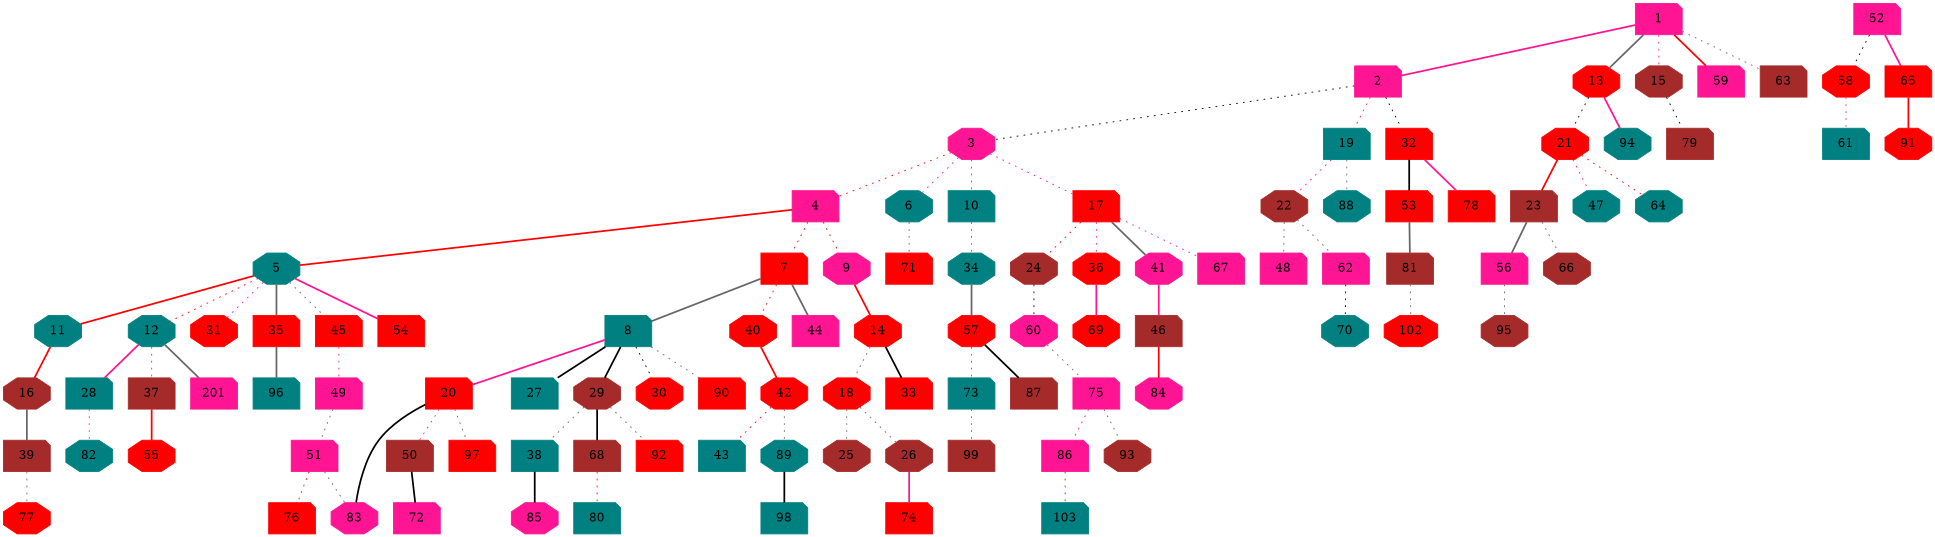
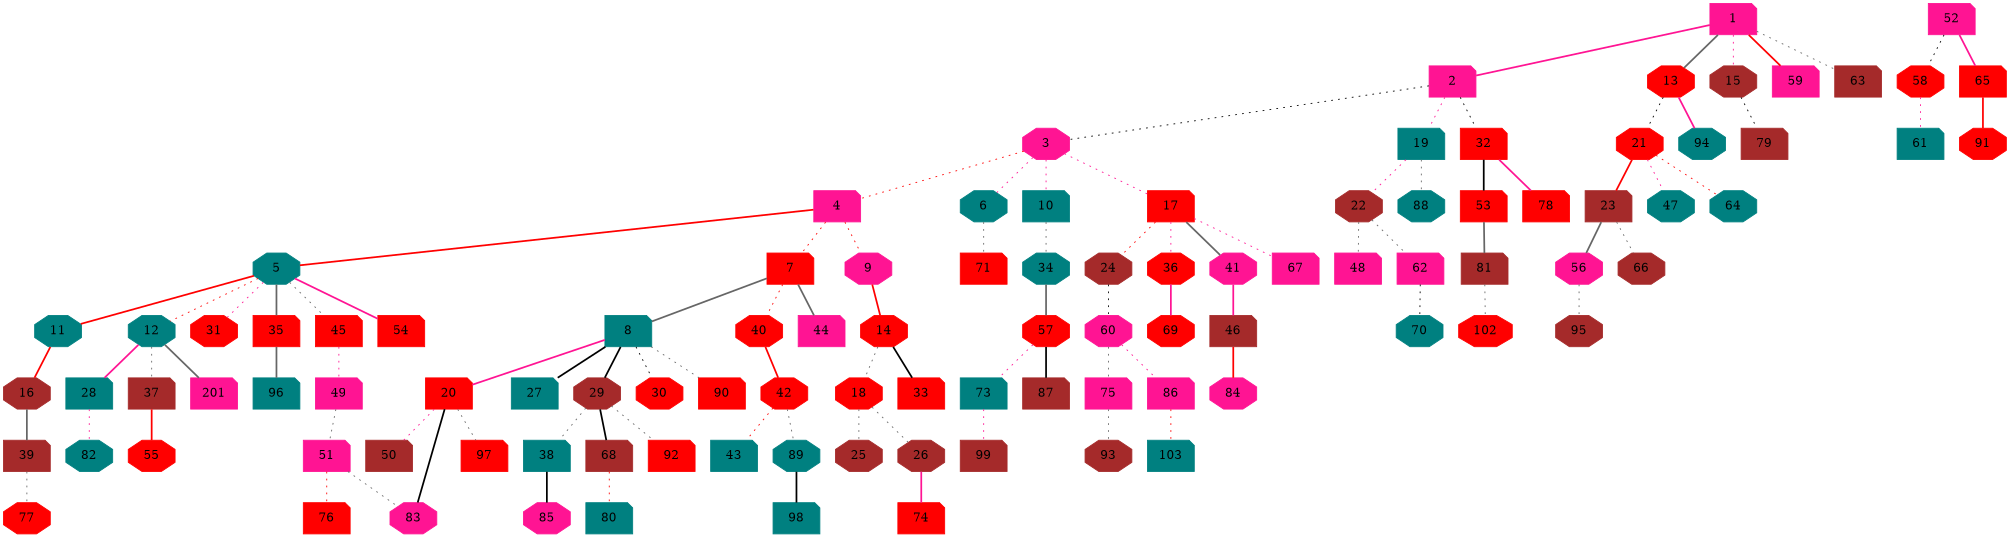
(1505, 269) -> (1579, 269)
(1081, 425) -> (1139, 361)
(417, 518) -> none
